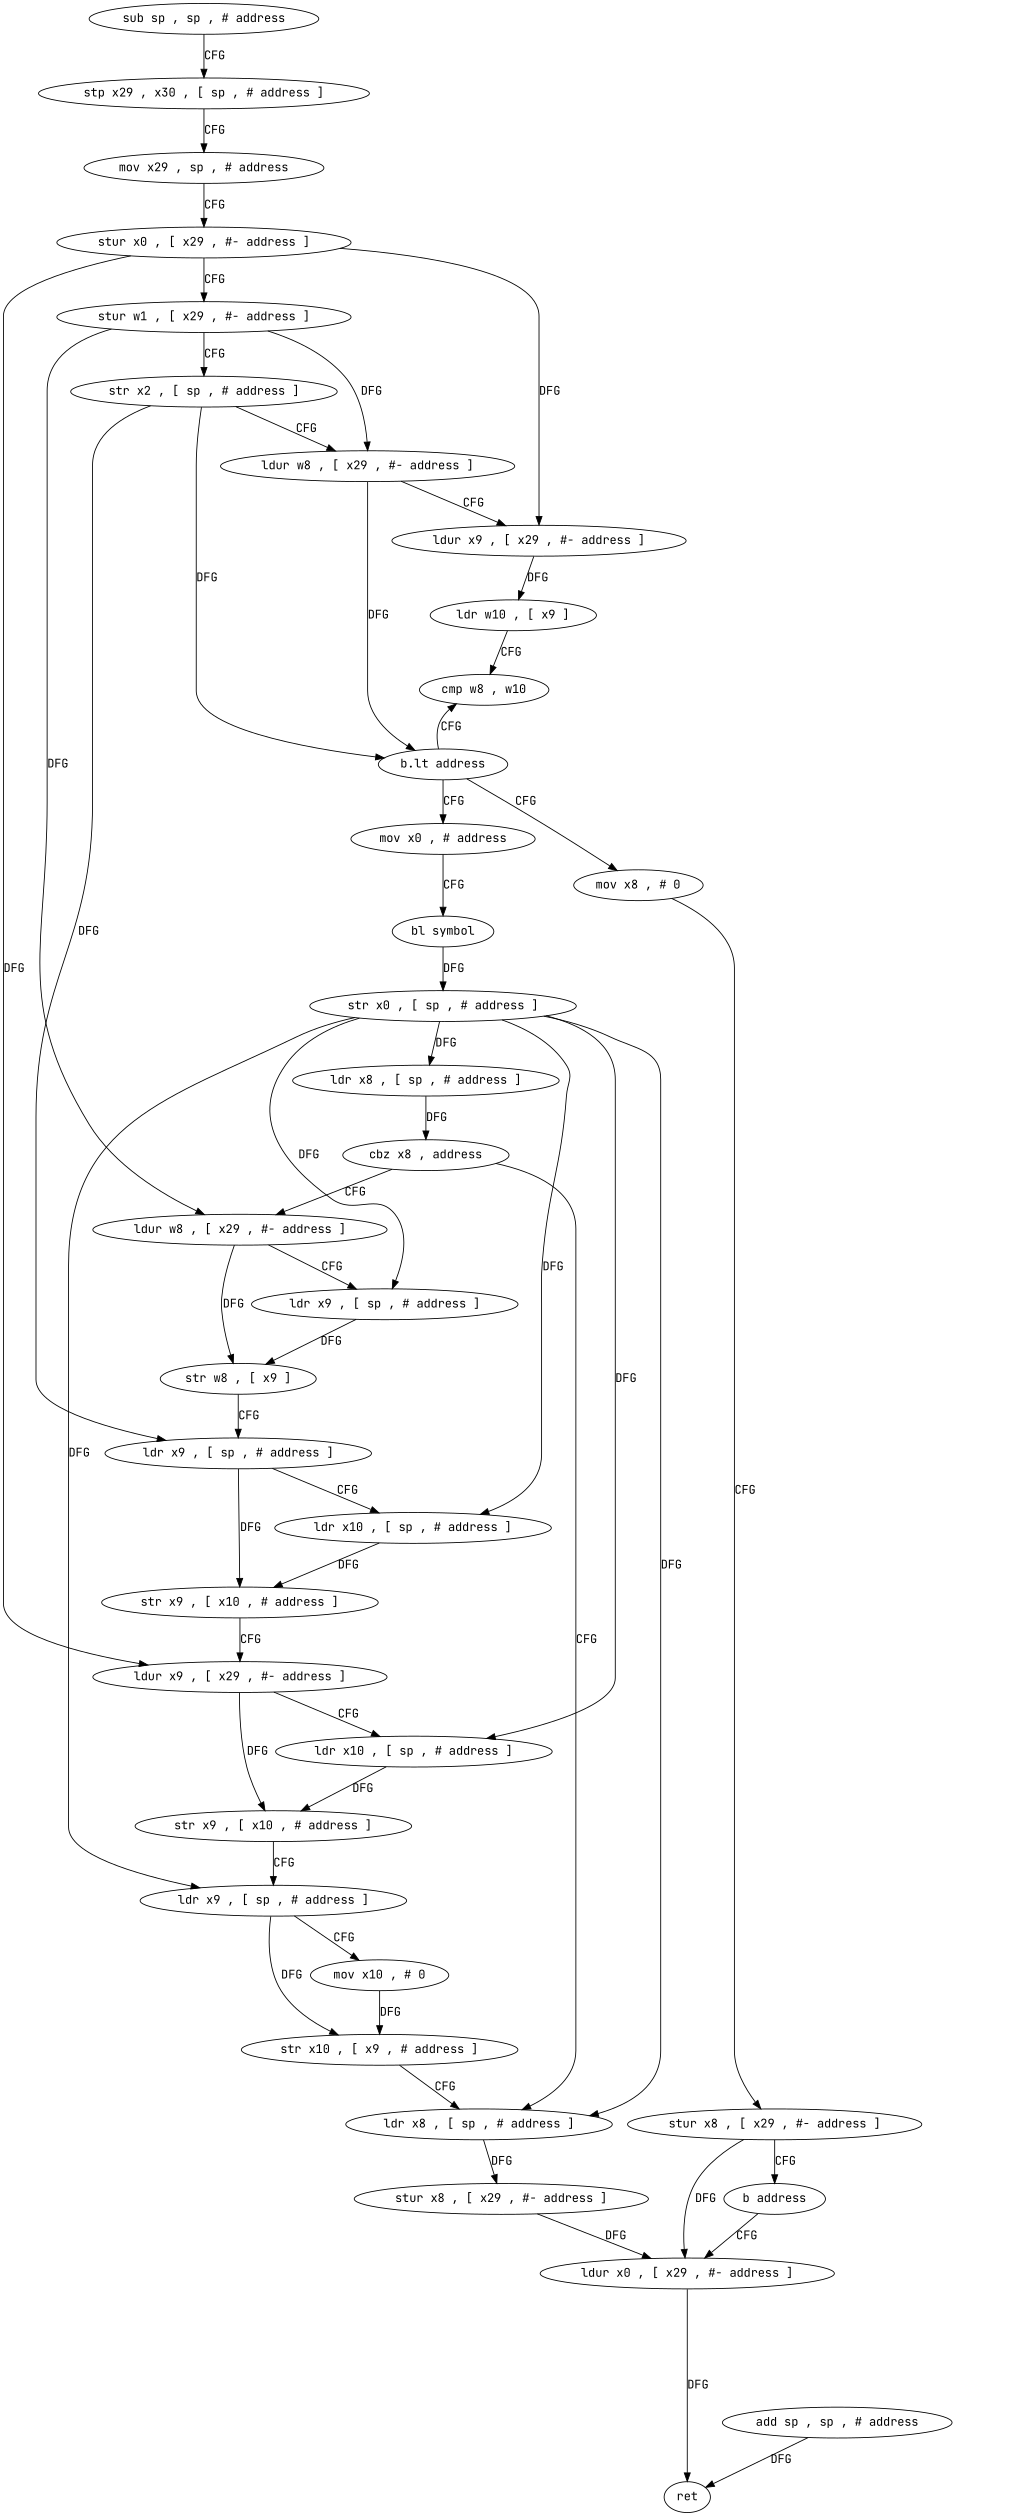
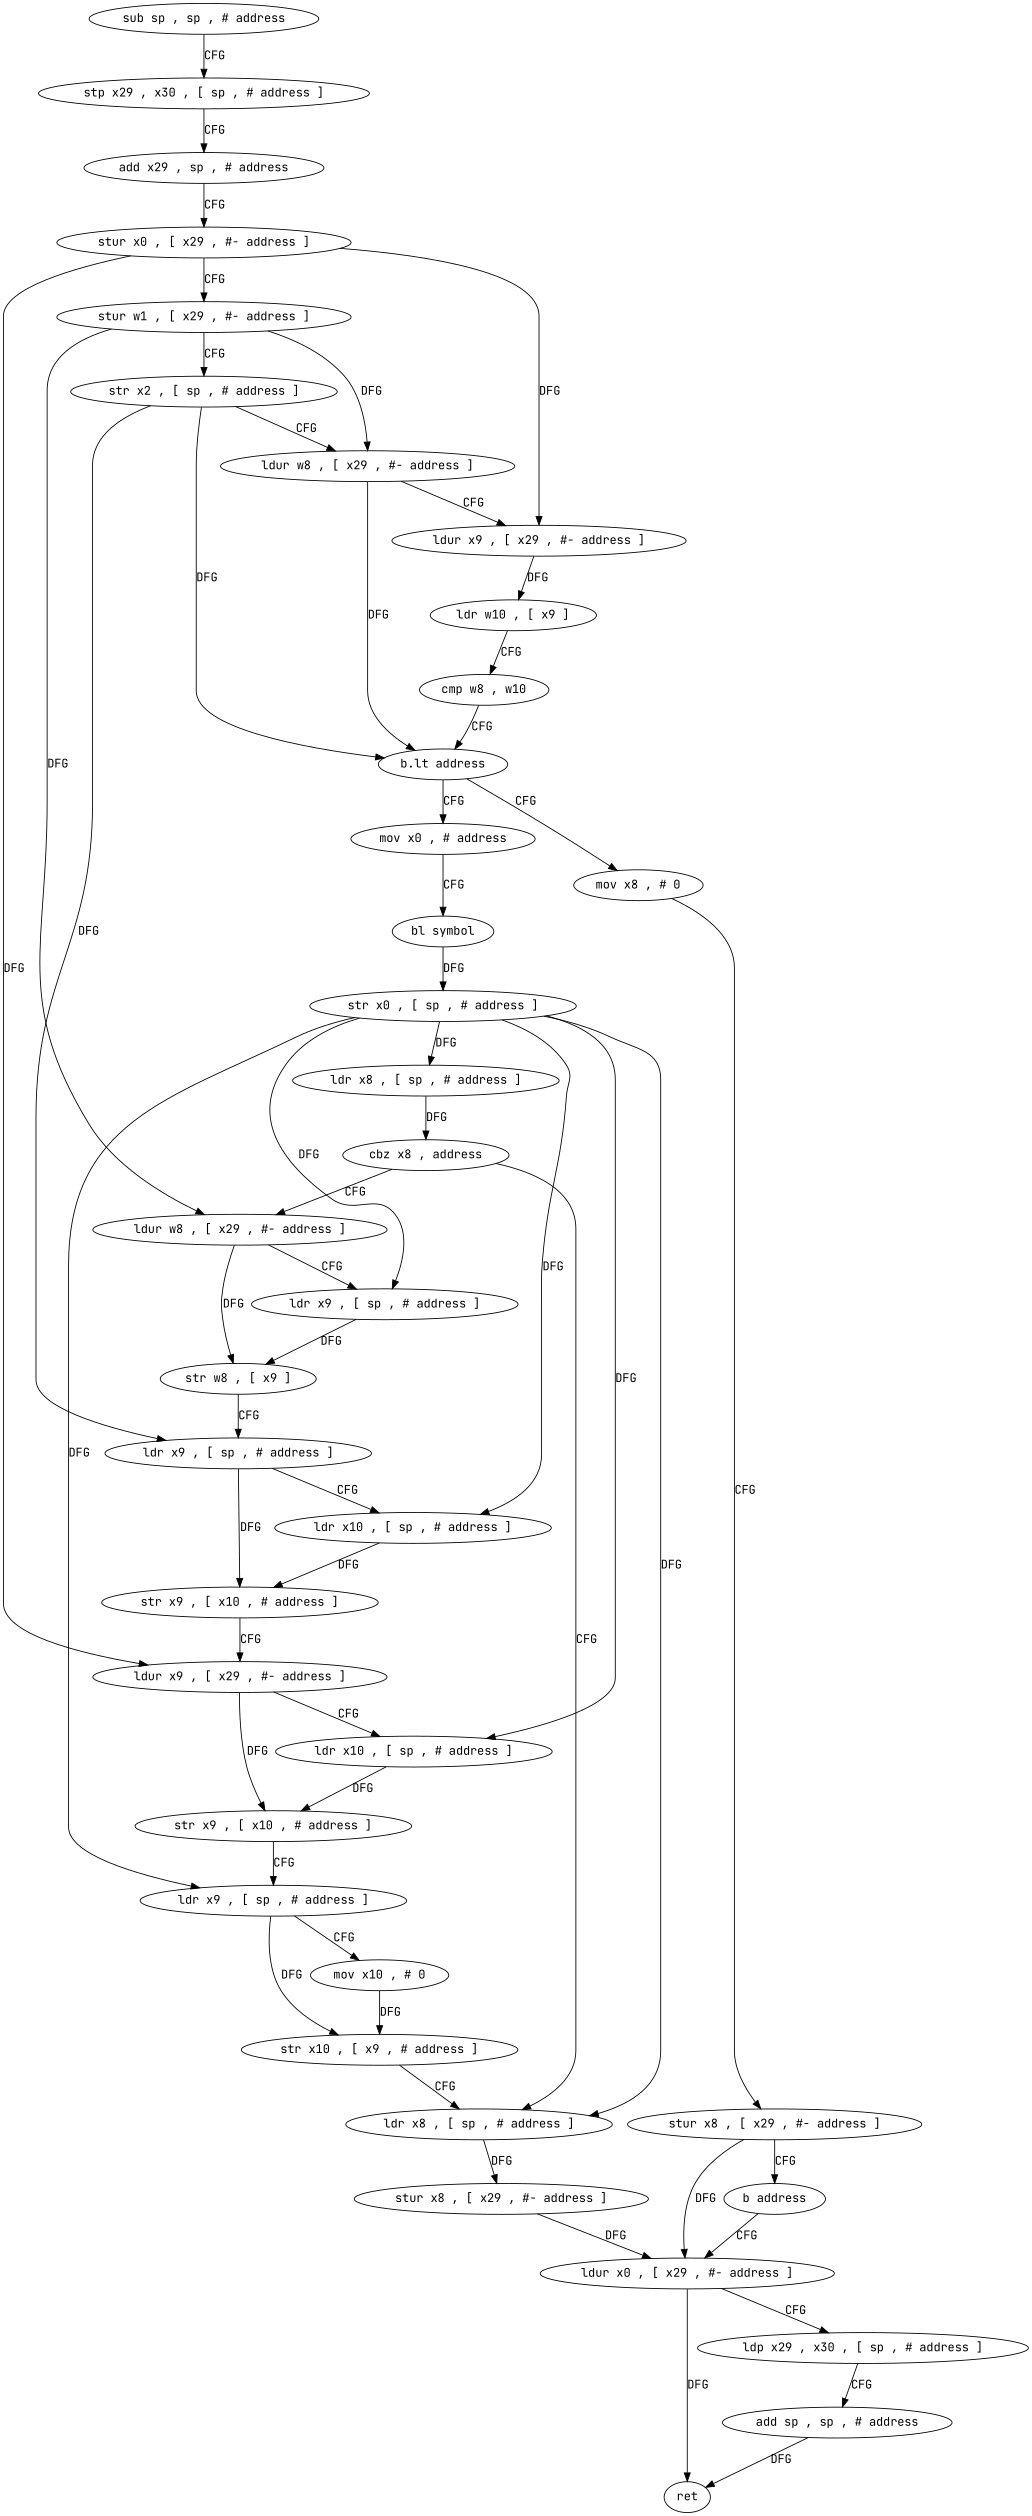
(204, 168) -> (204, 168)
(438, 727) -> (470, 724)
none -> (863, 2348)
